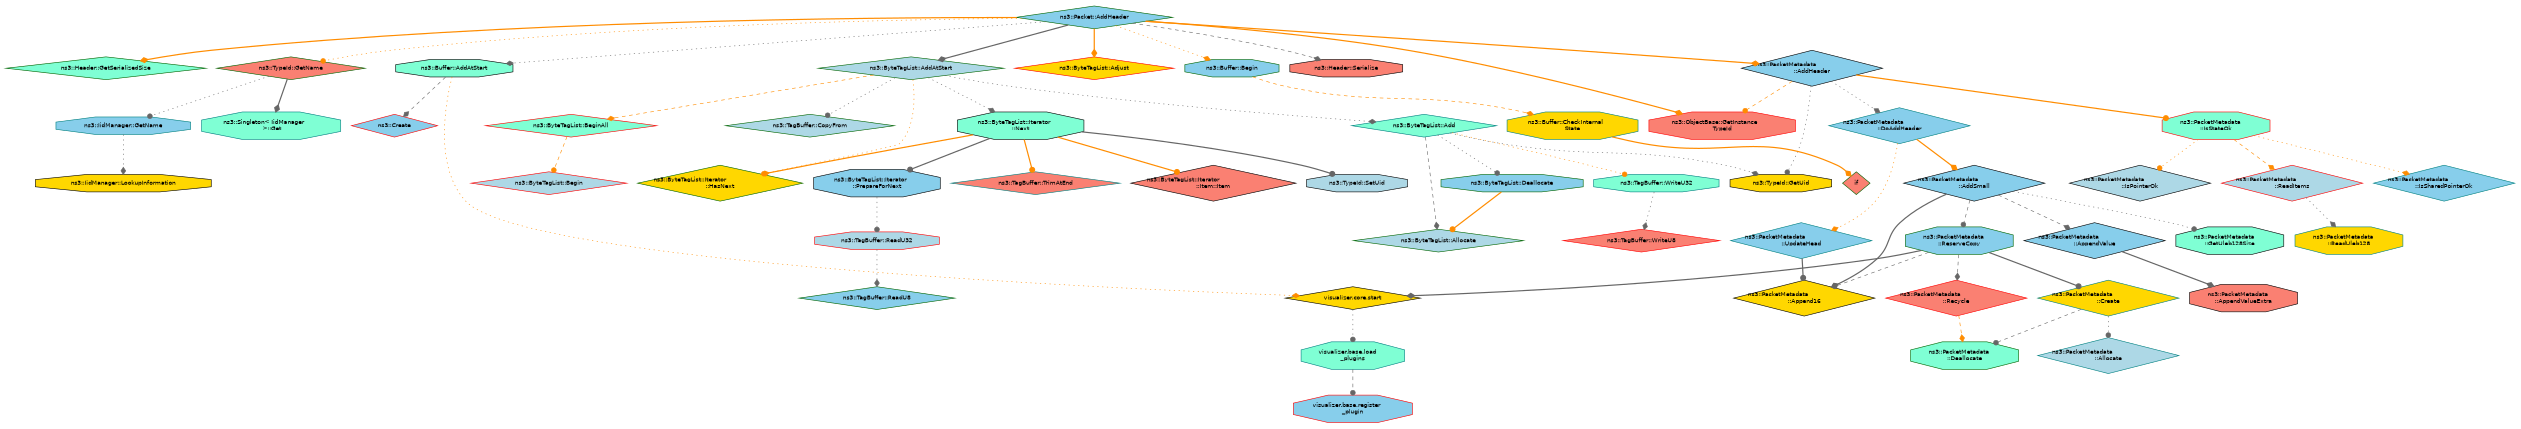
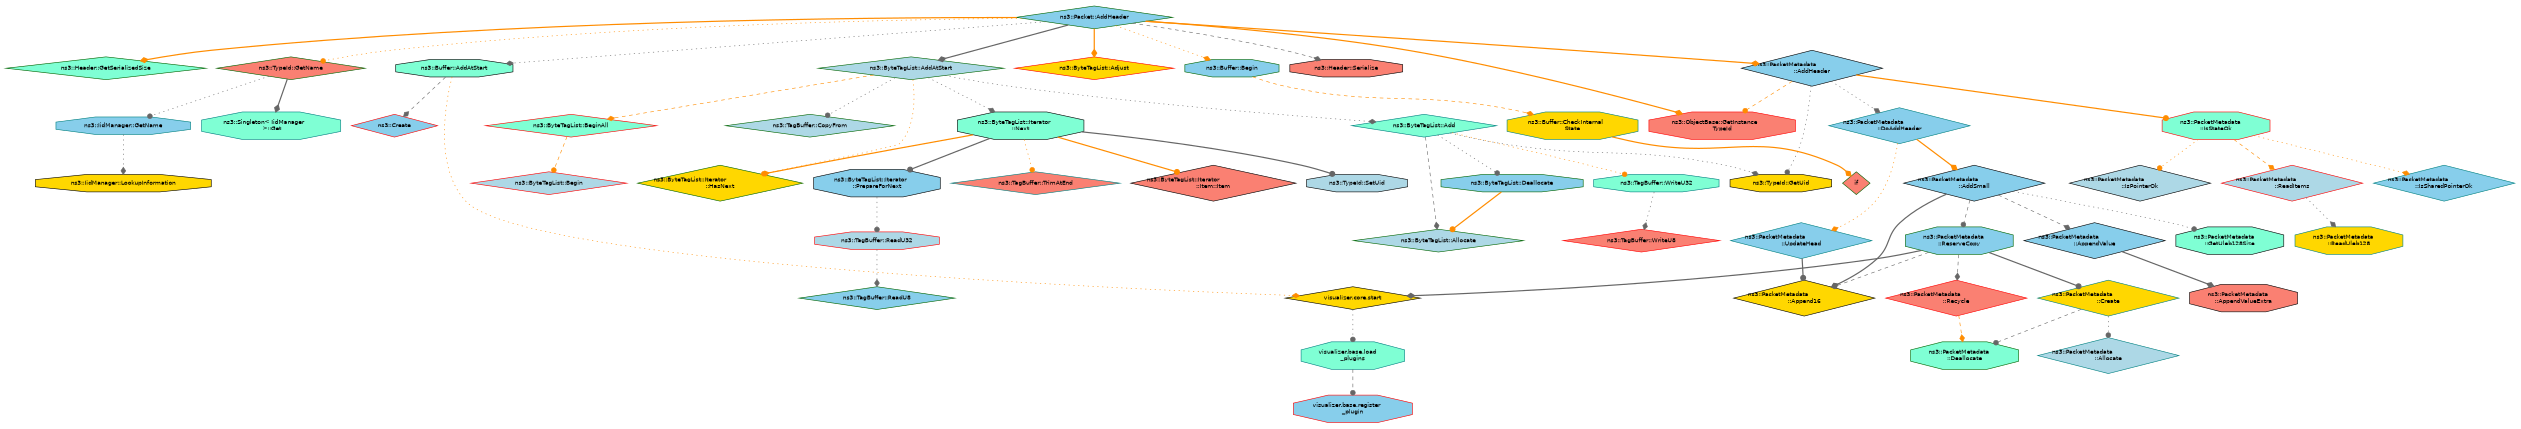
(1028, 153) -> (1028, 153)
